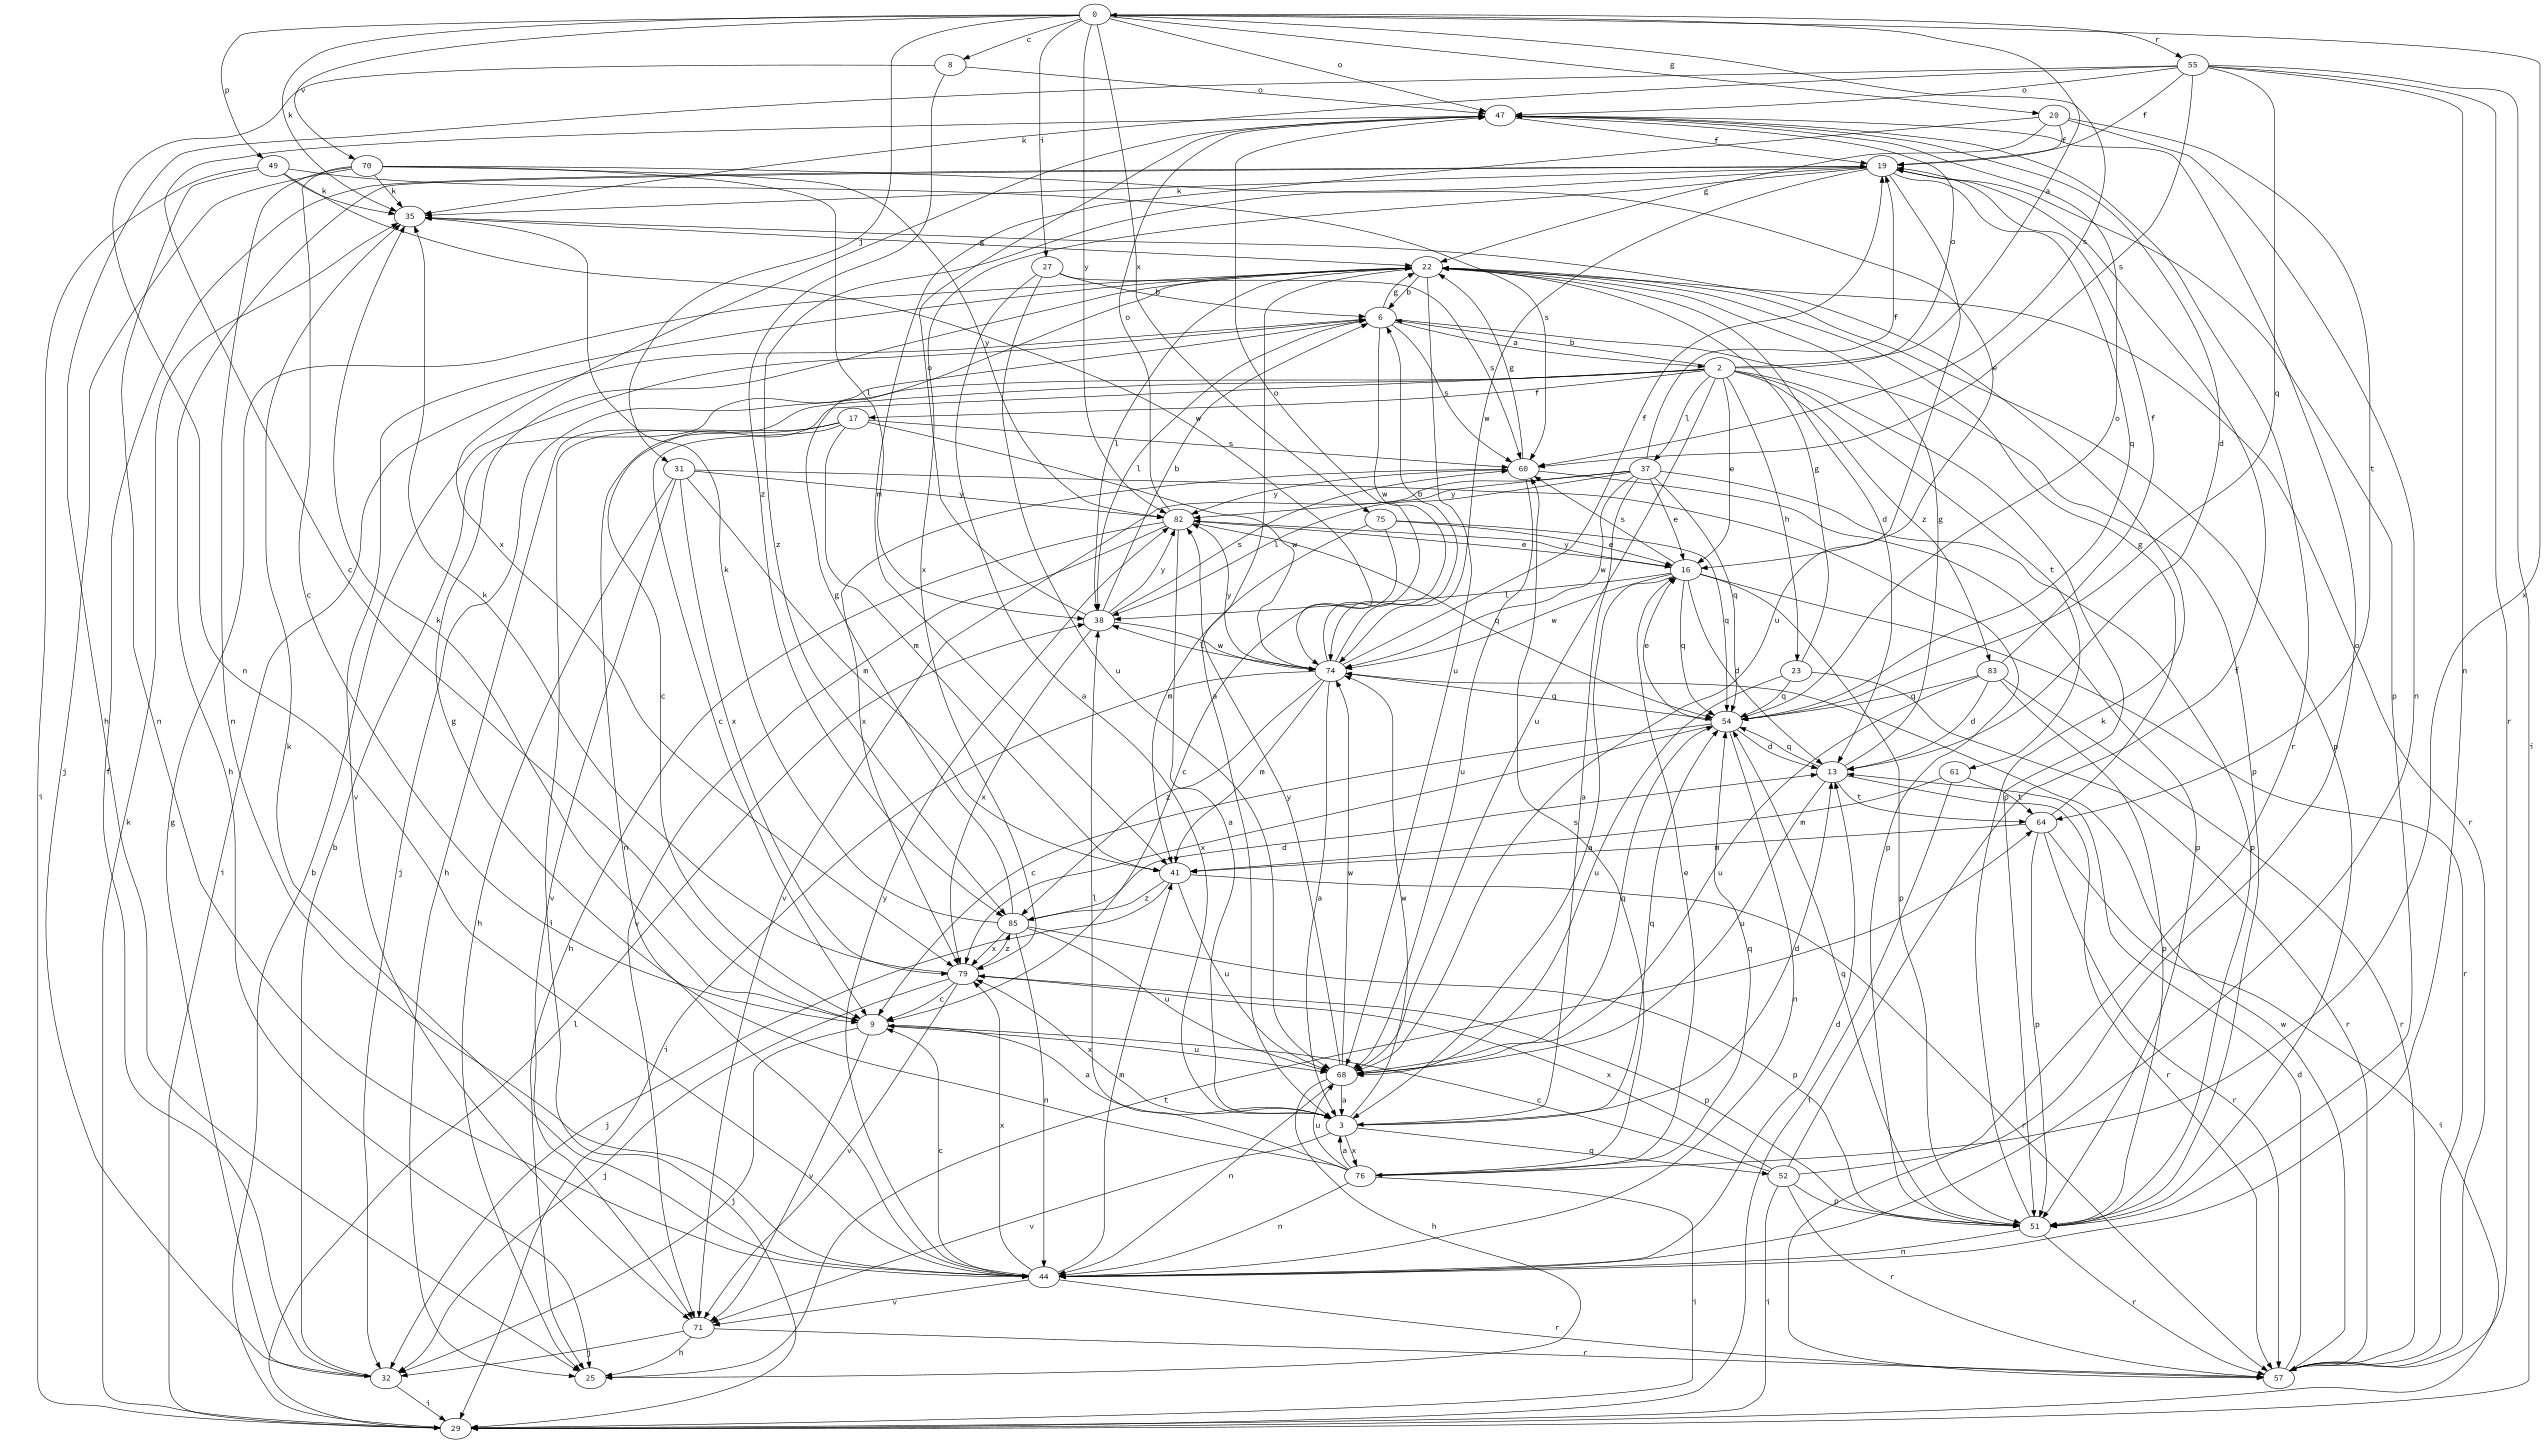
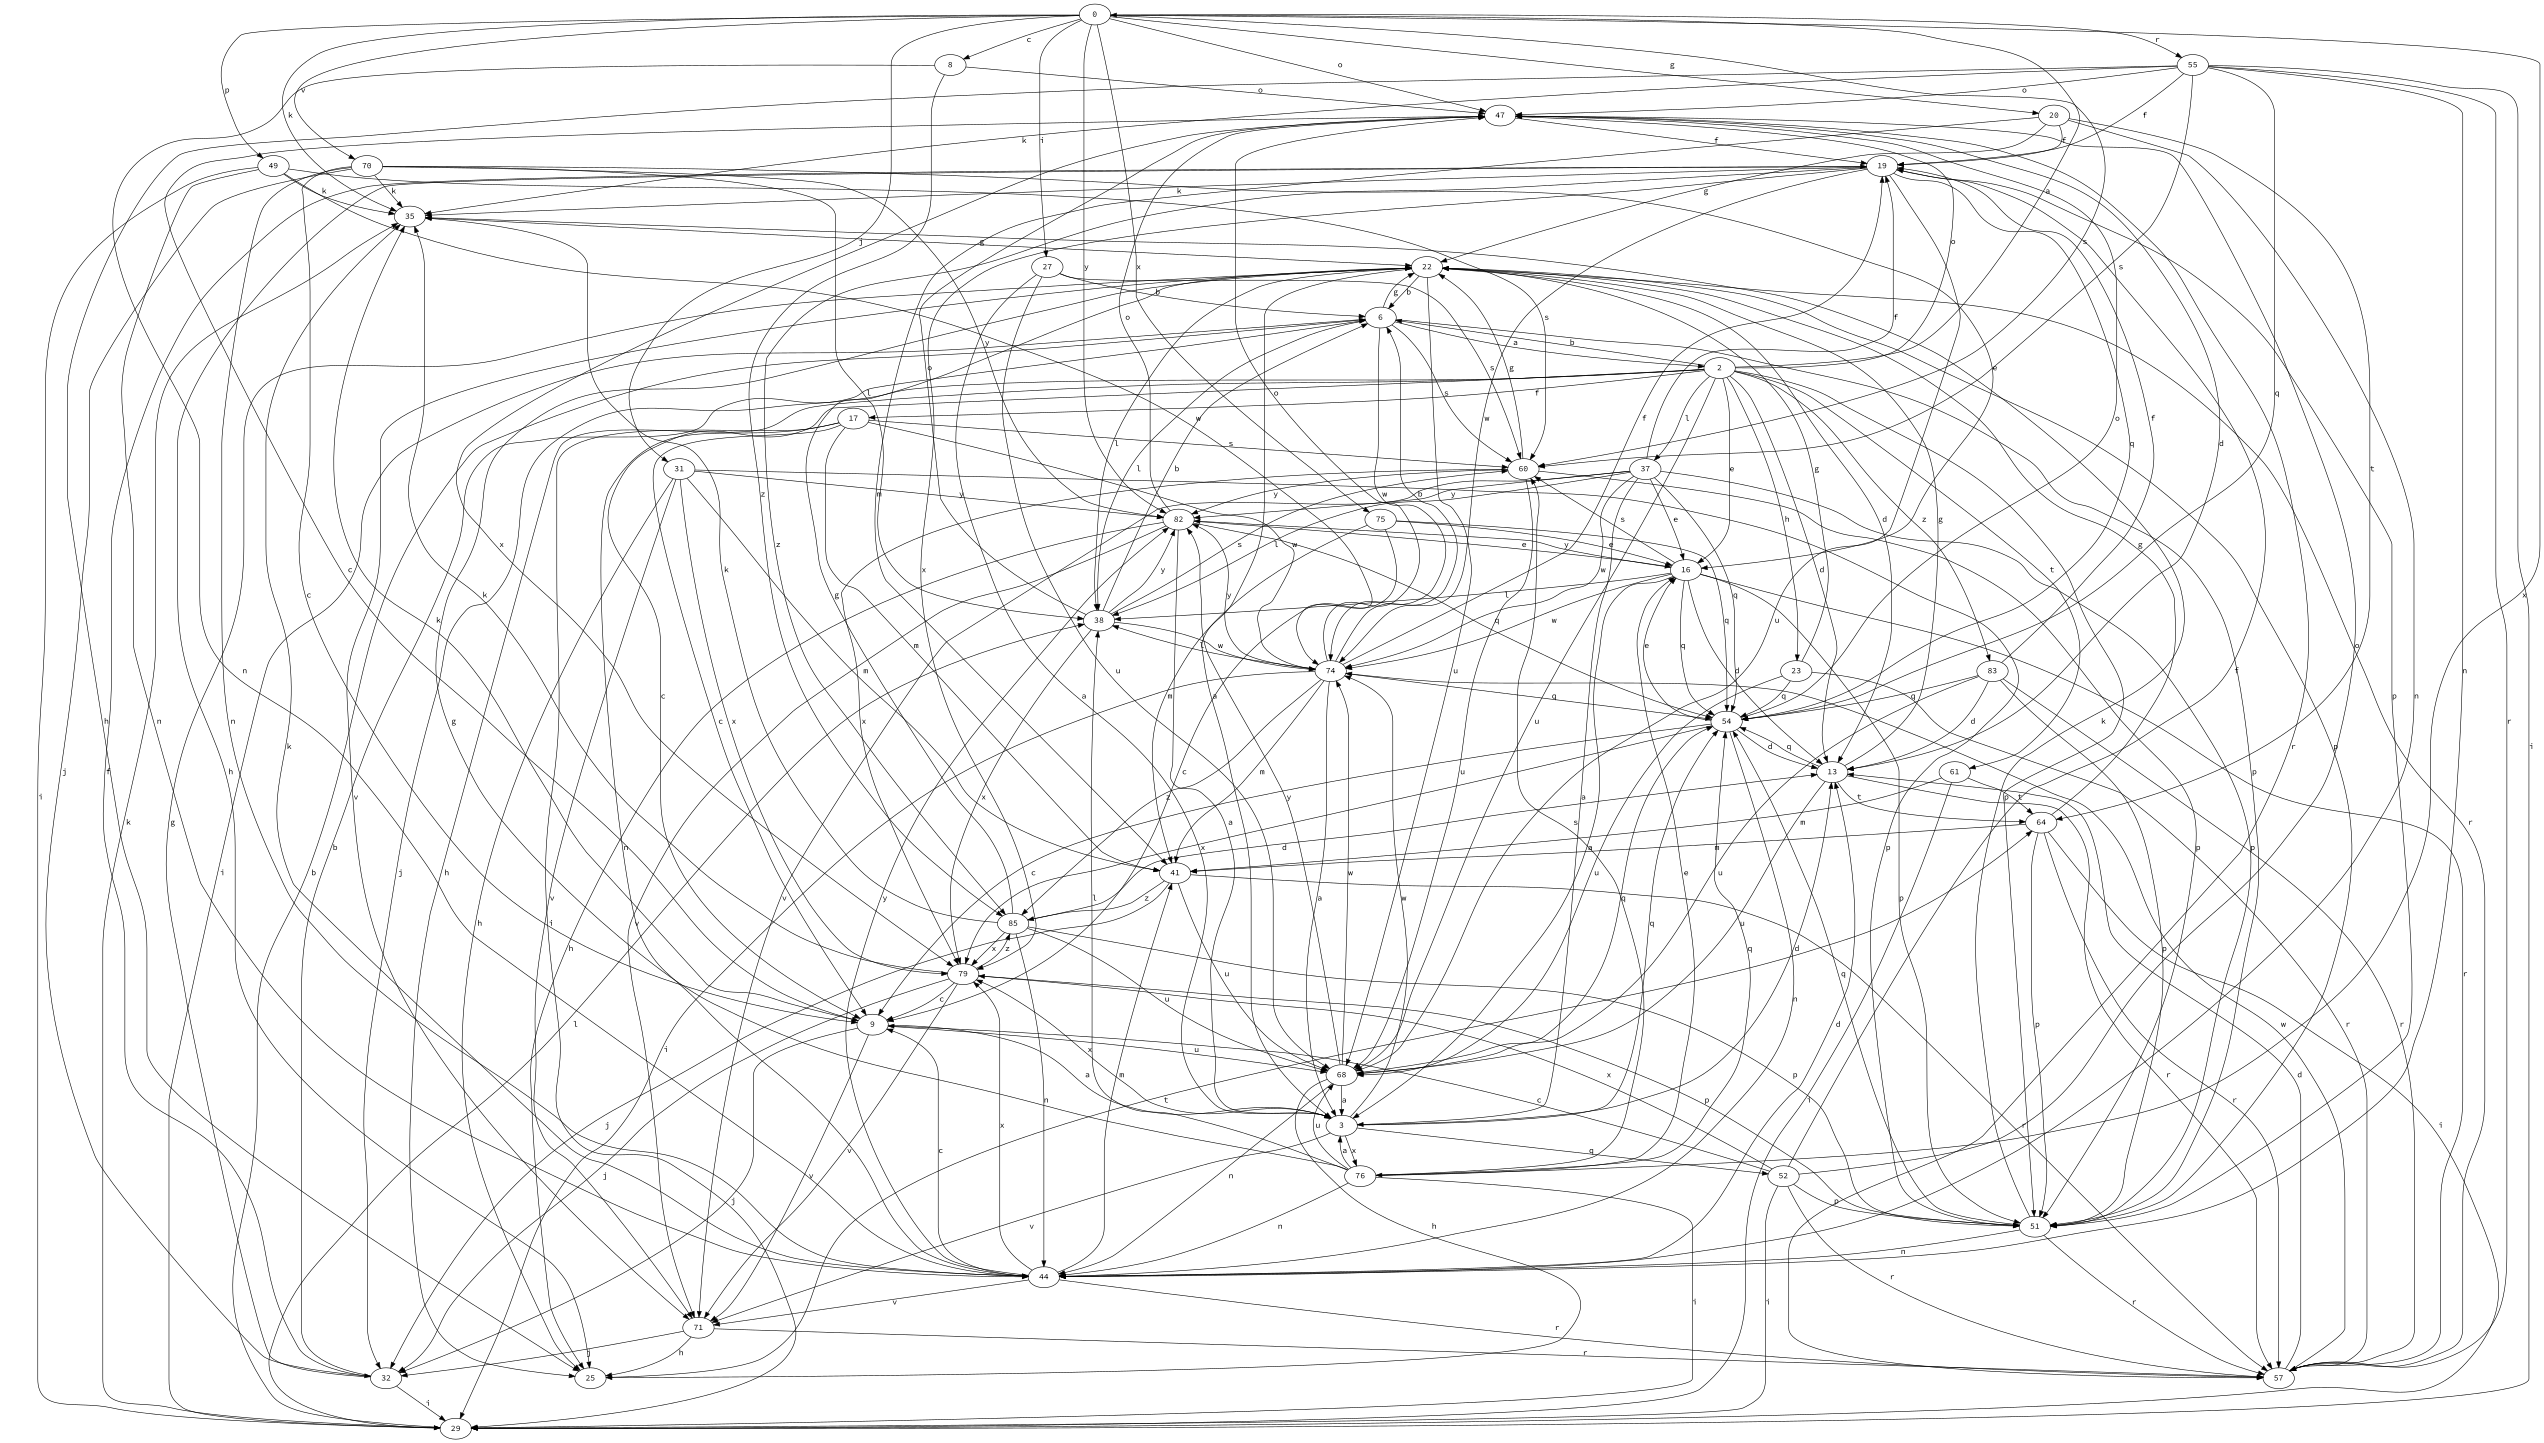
none -> (1810, 549)
